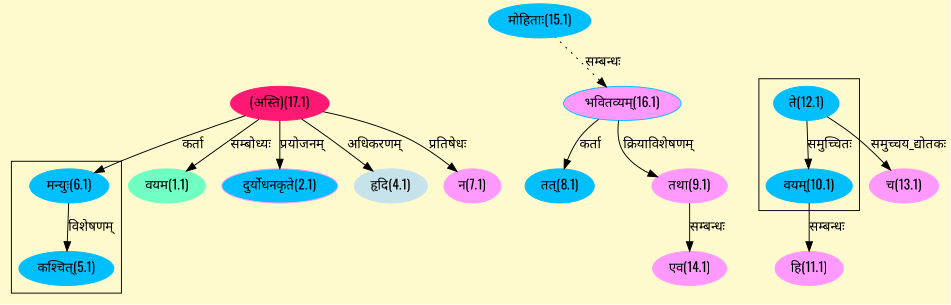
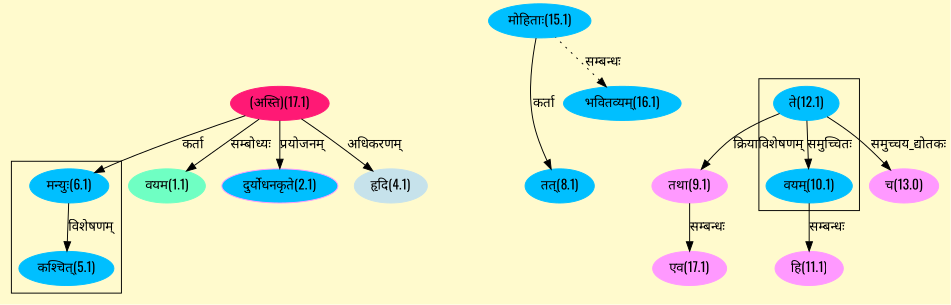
(622, 103) -> (622, 103)
(580, 137) -> (531, 100)
(624, 152) -> (740, 133)
(472, 186) -> none
(904, 186) -> (904, 186)
(690, 268) -> (690, 268)
